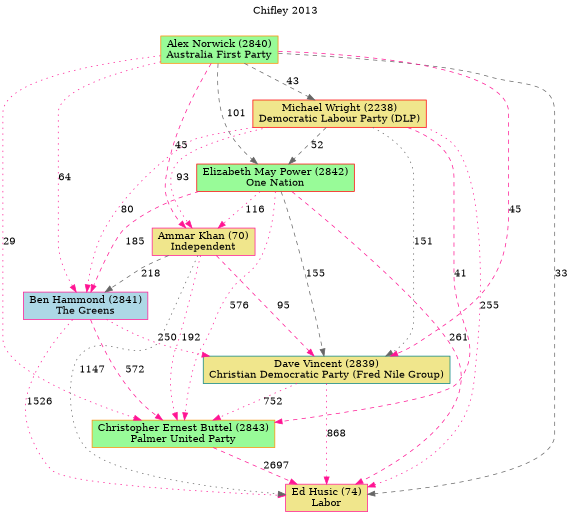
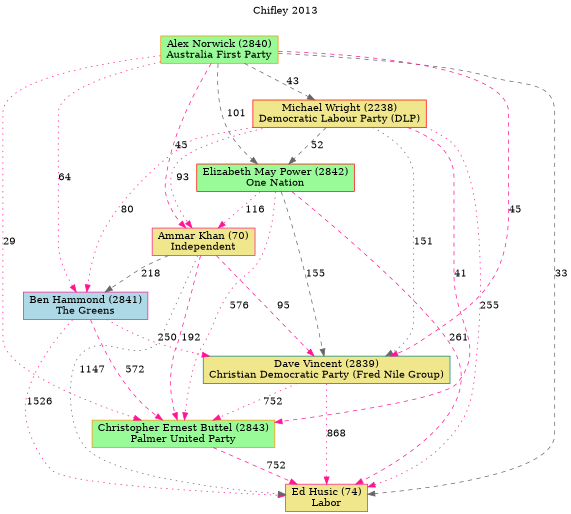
(132, 223) -> none
(180, 334) -> (180, 334)
(277, 466) -> (277, 466)
